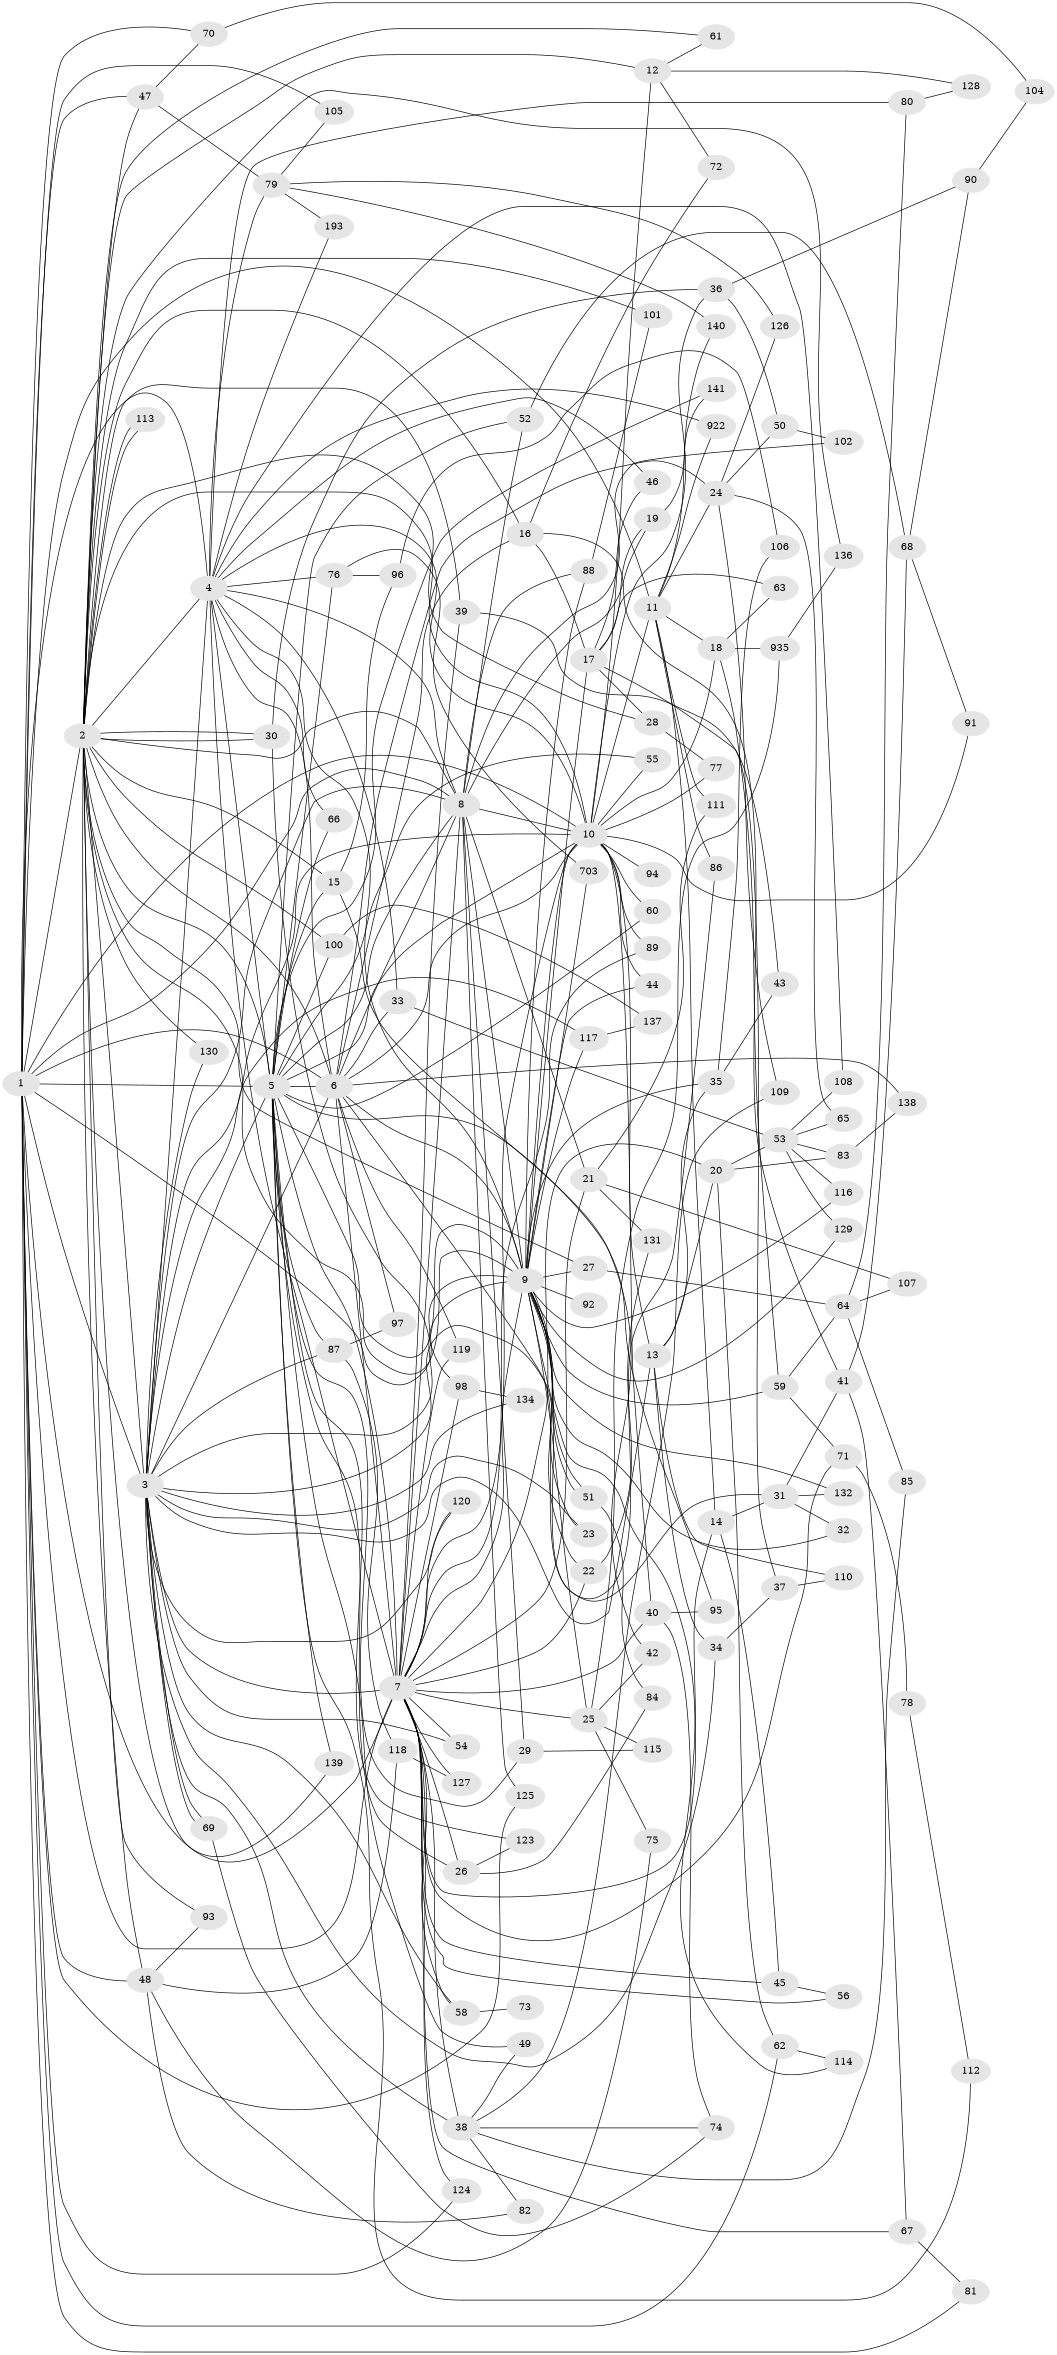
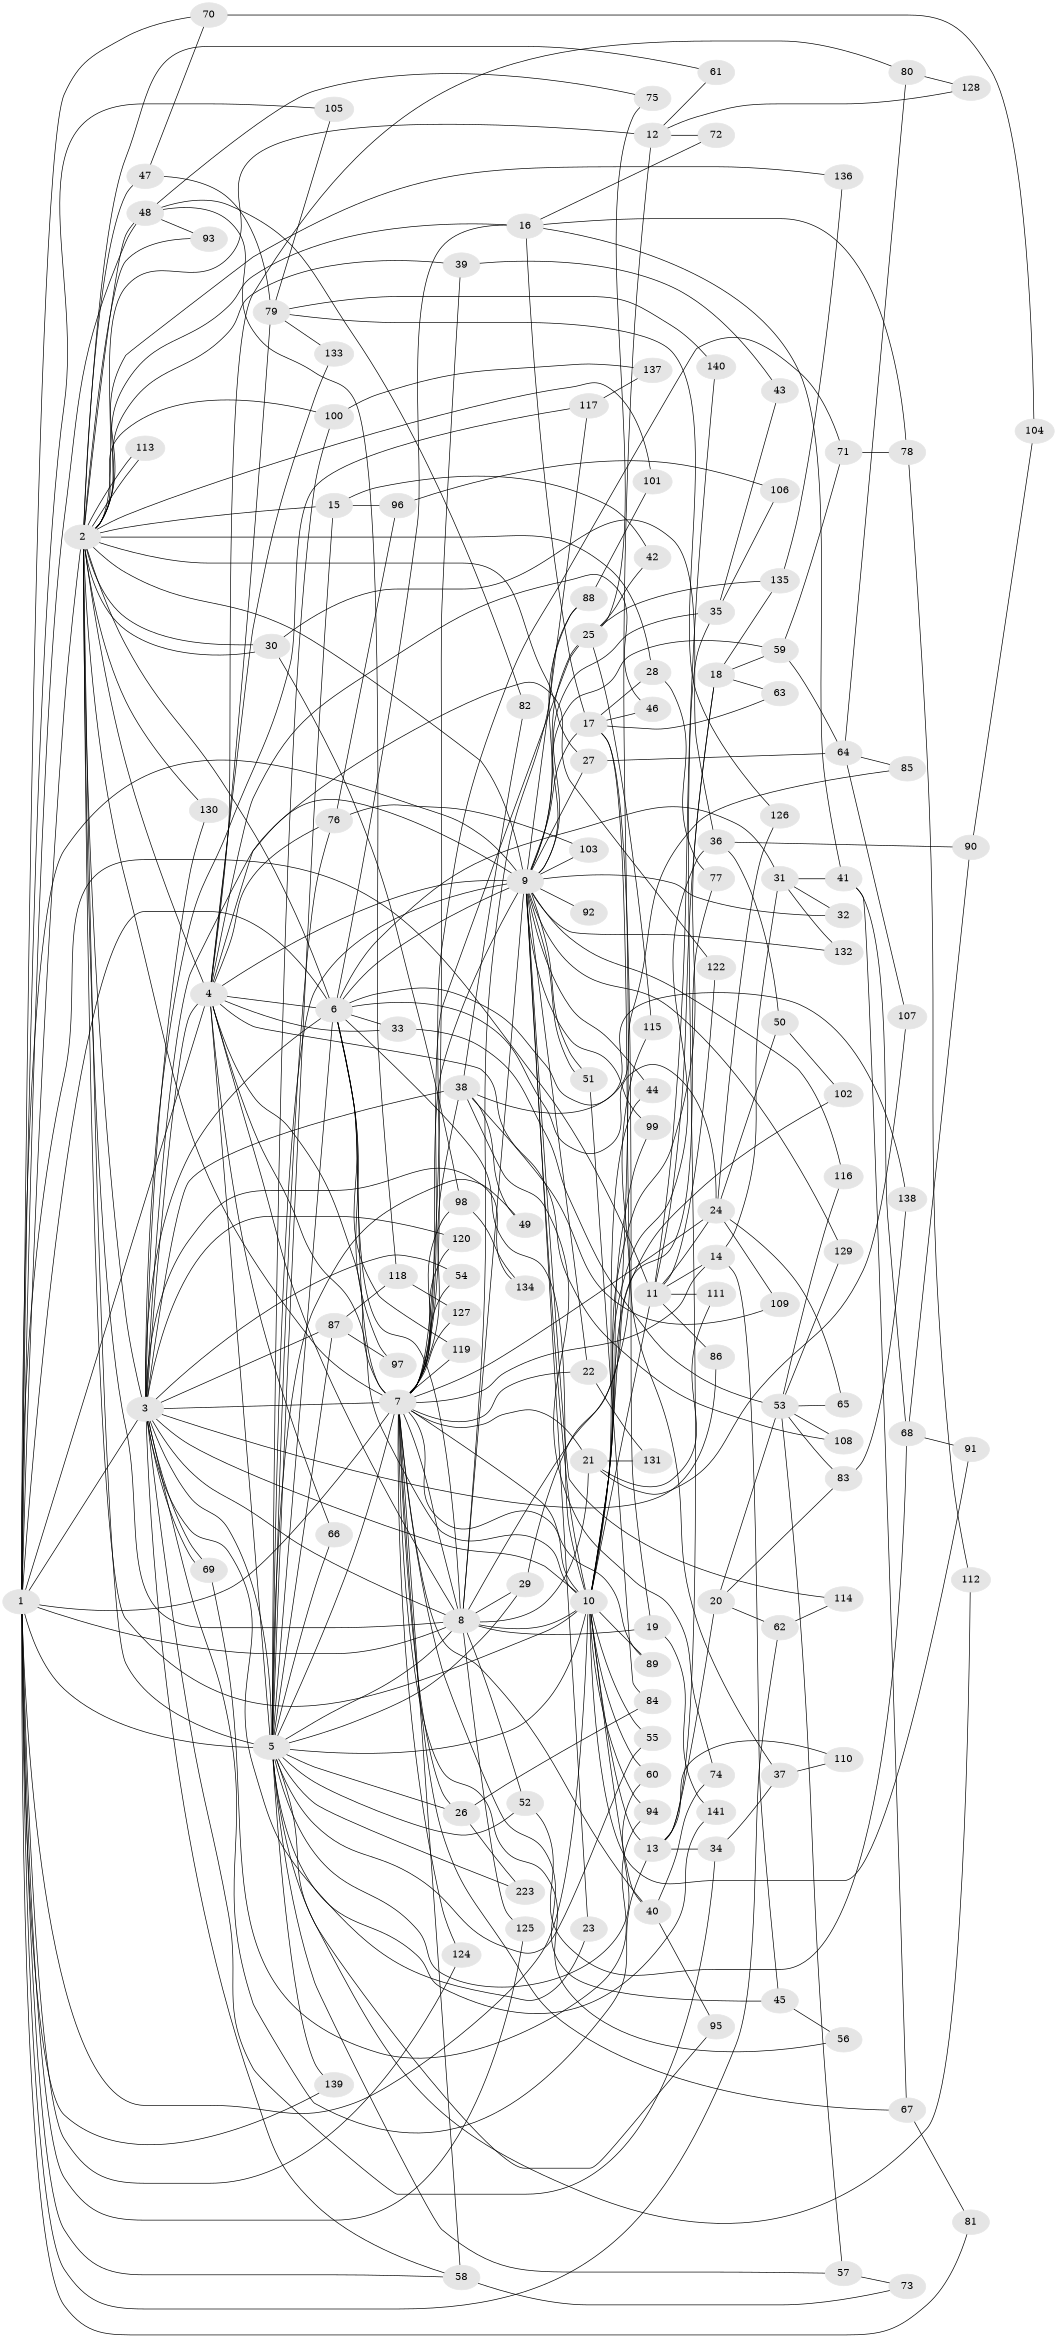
none -> (800, 223)
(334, 227) -> (334, 354)
(716, 426) -> (716, 968)
(32, 560) -> (43, 2121)
(780, 648) -> (780, 581)
(589, 872) -> (589, 850)
none -> (653, 1128)
(544, 1421) -> (542, 1331)
(525, 1841) -> (525, 1892)
(393, 2156) -> (323, 2029)
none -> (844, 2273)
